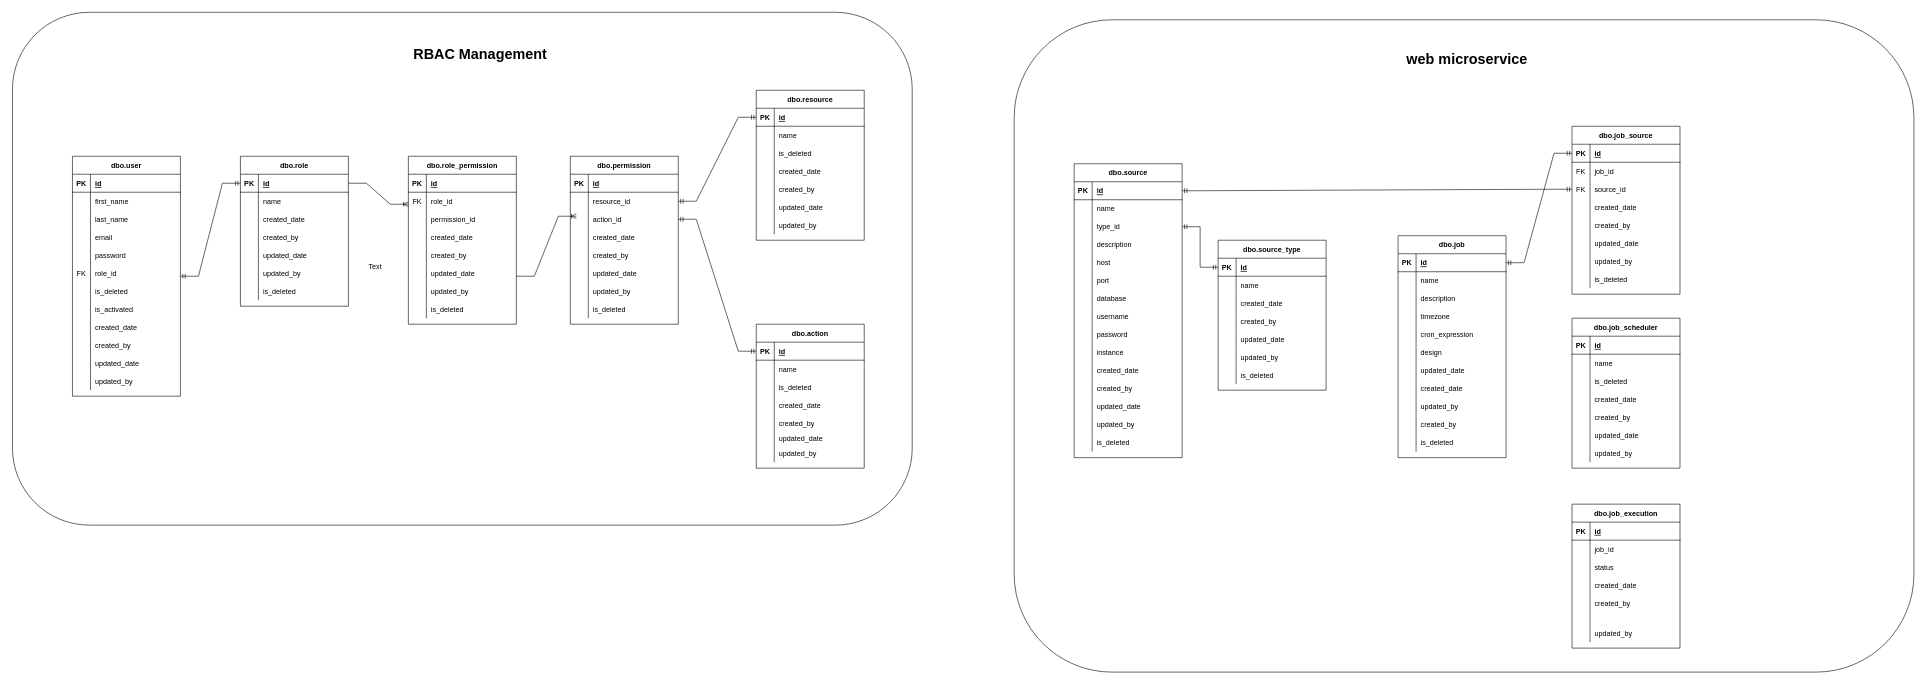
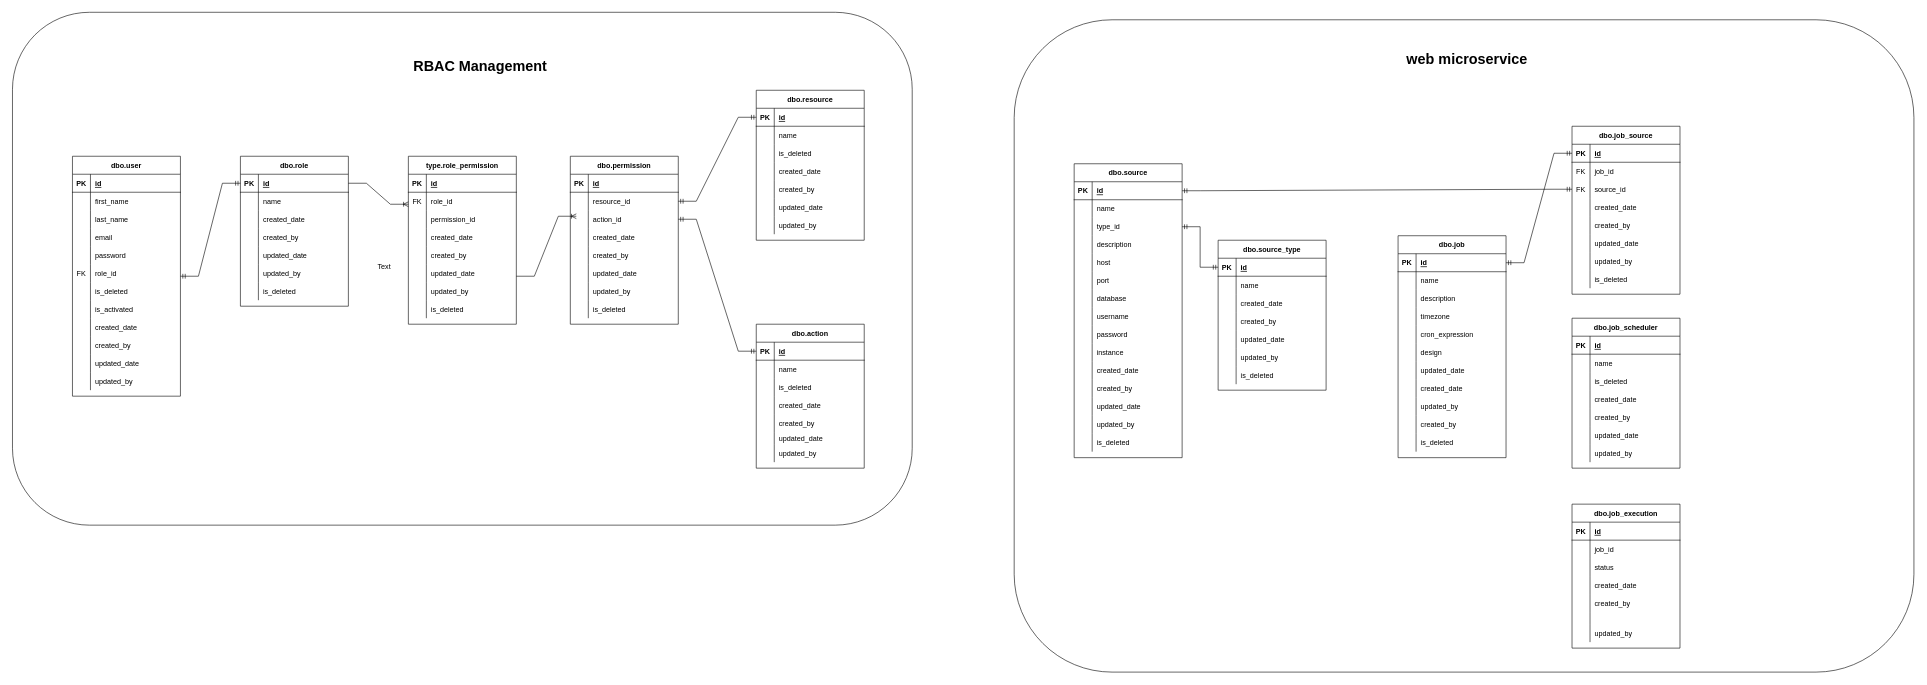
(480, 54) -> (480, 66)
(462, 166) -> (462, 166)
(375, 267) -> (384, 267)
